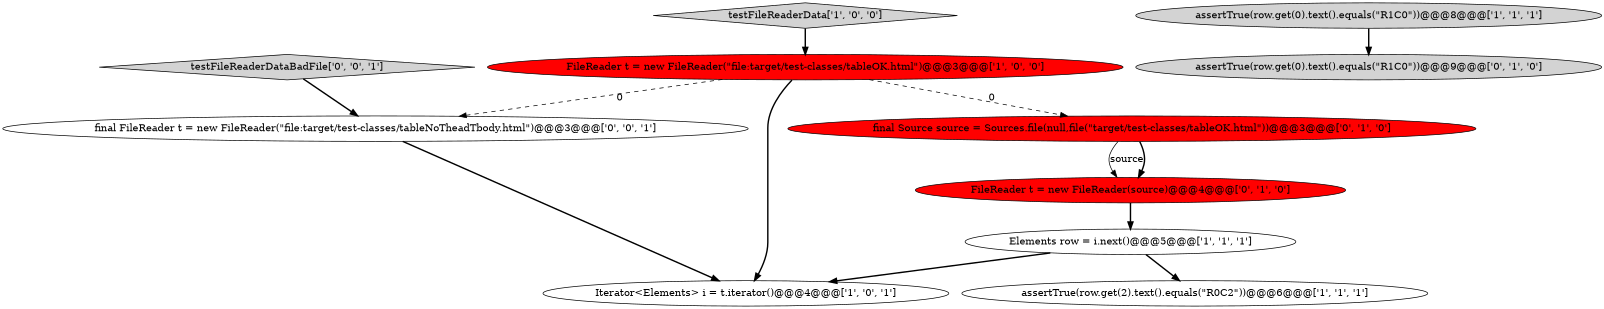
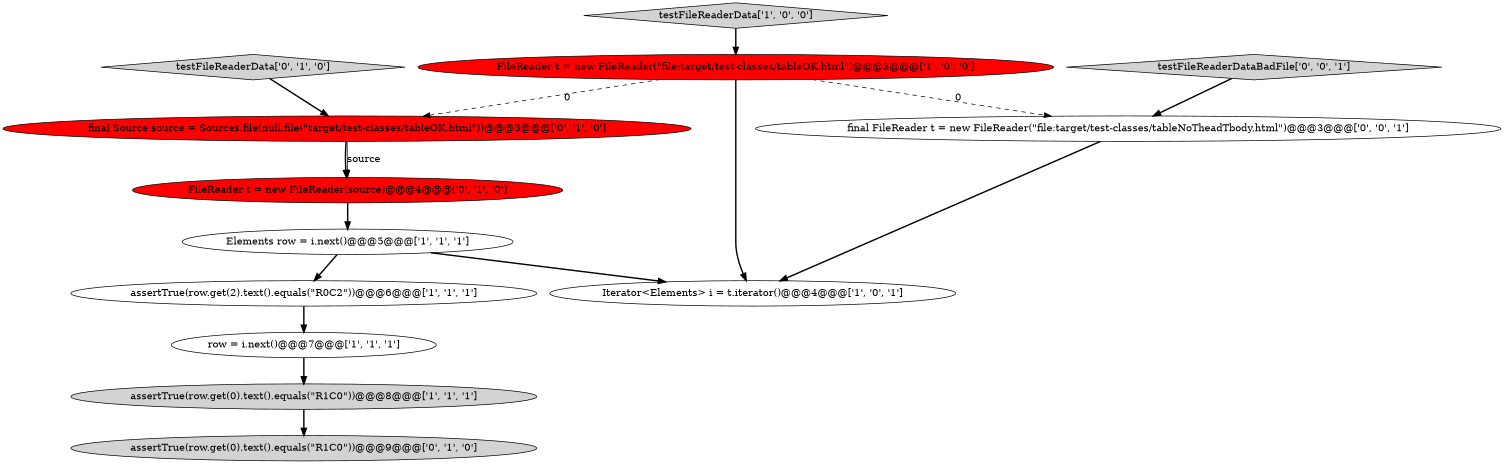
none -> (253, 67)
none -> (304, 345)
